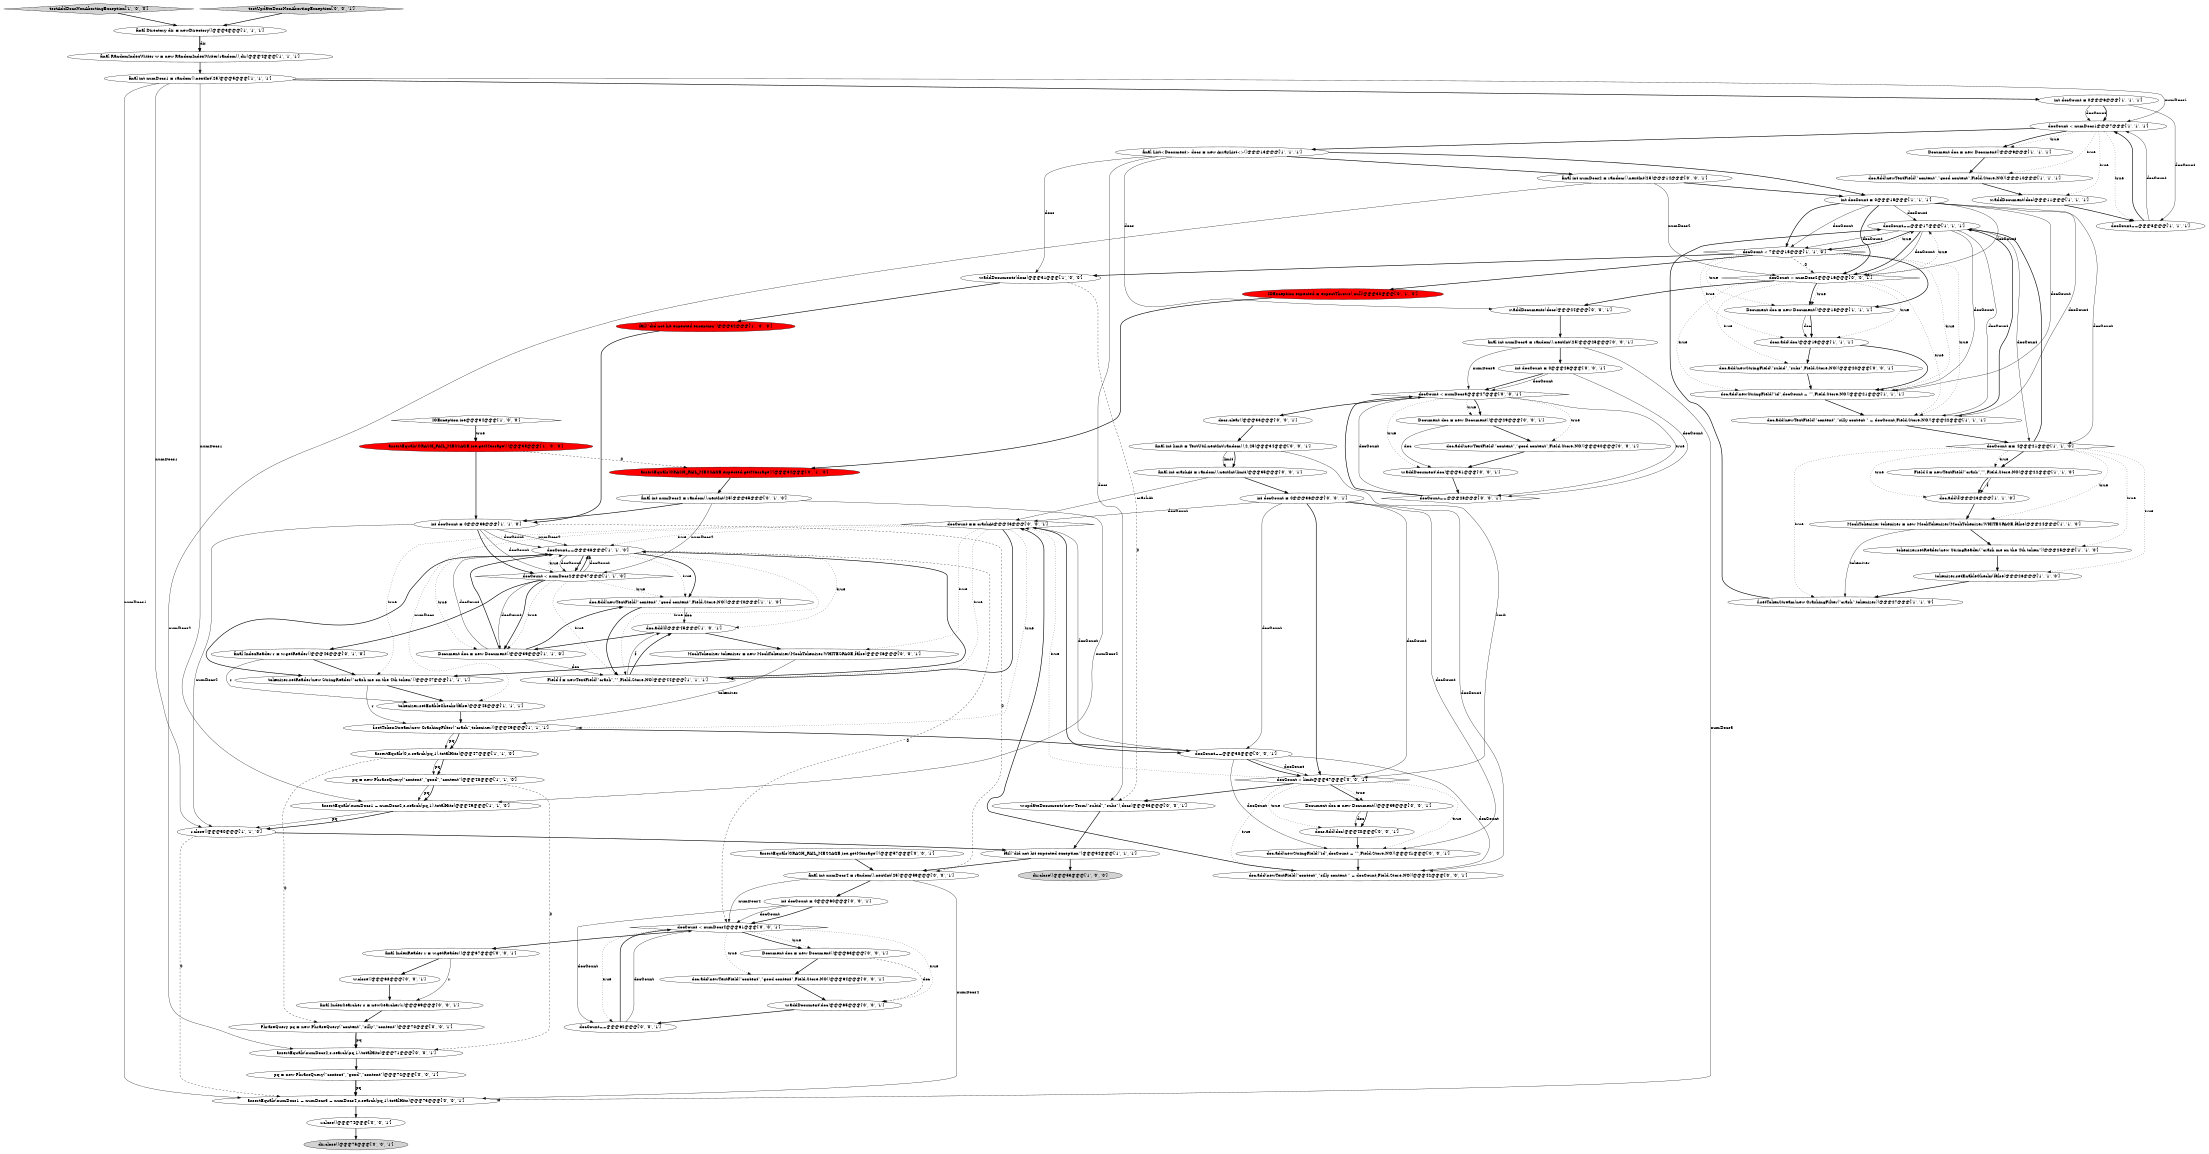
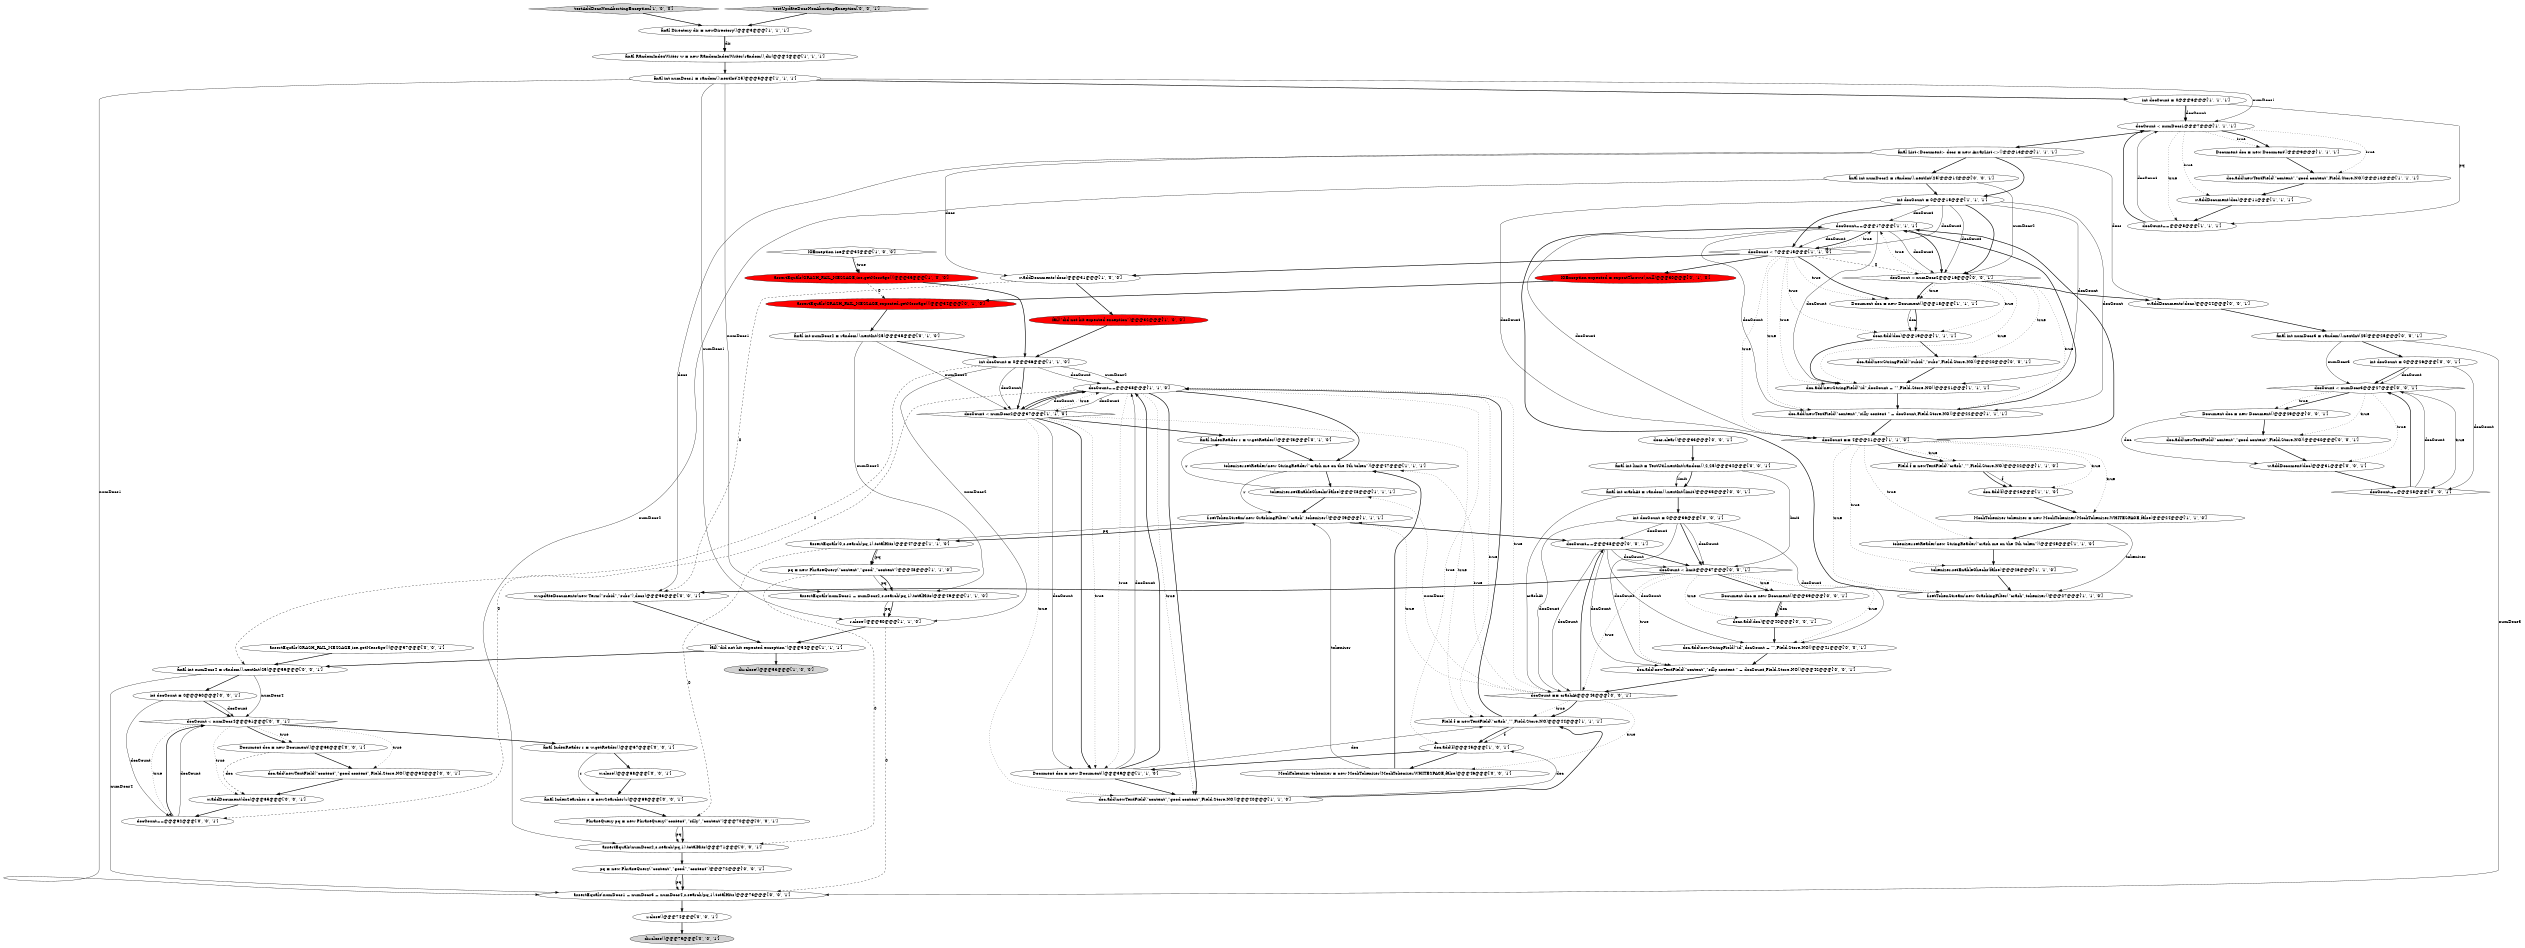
(2185, 165) -> (2462, 165)
none -> (1742, 368)
(1353, 404) -> none
(987, 652) -> (590, 577)
(291, 693) -> (1207, 479)
